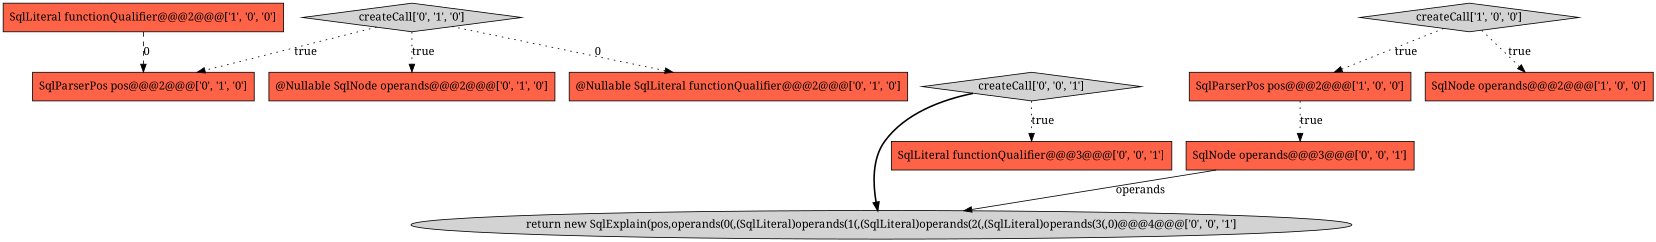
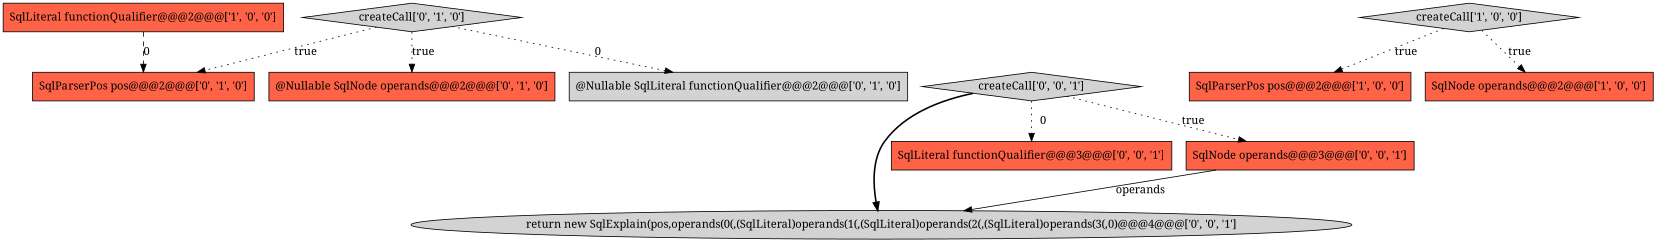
(738, 87) -> (738, 87)
(1300, 117) -> (1153, 118)
(1043, 121) -> (1043, 121)
